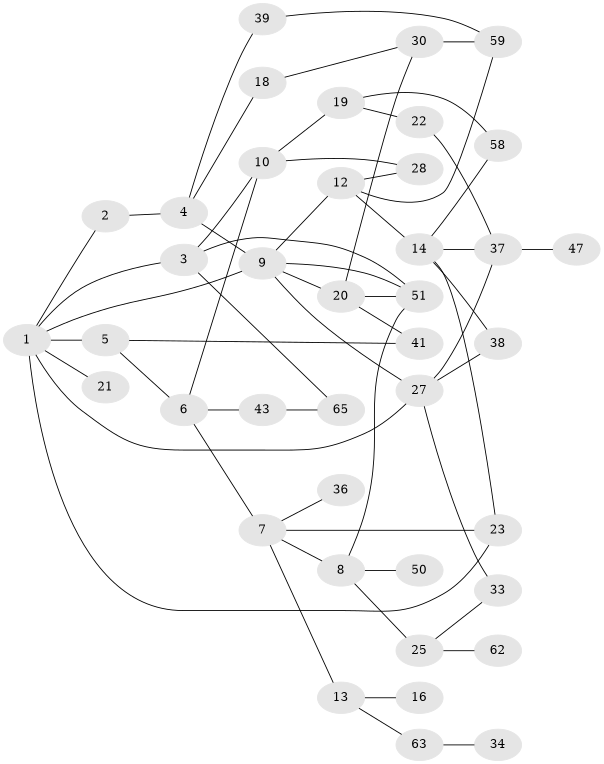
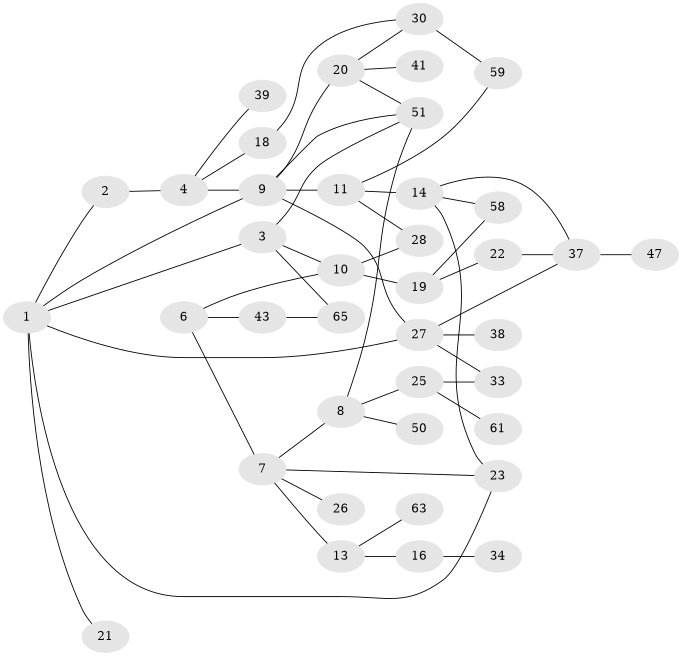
(384, 12) -> none
(341, 183) -> (341, 190)
(461, 295) -> none
(106, 340) -> none
(341, 490) -> (341, 509)
(498, 651) -> (498, 429)
(459, 745) -> (454, 556)
